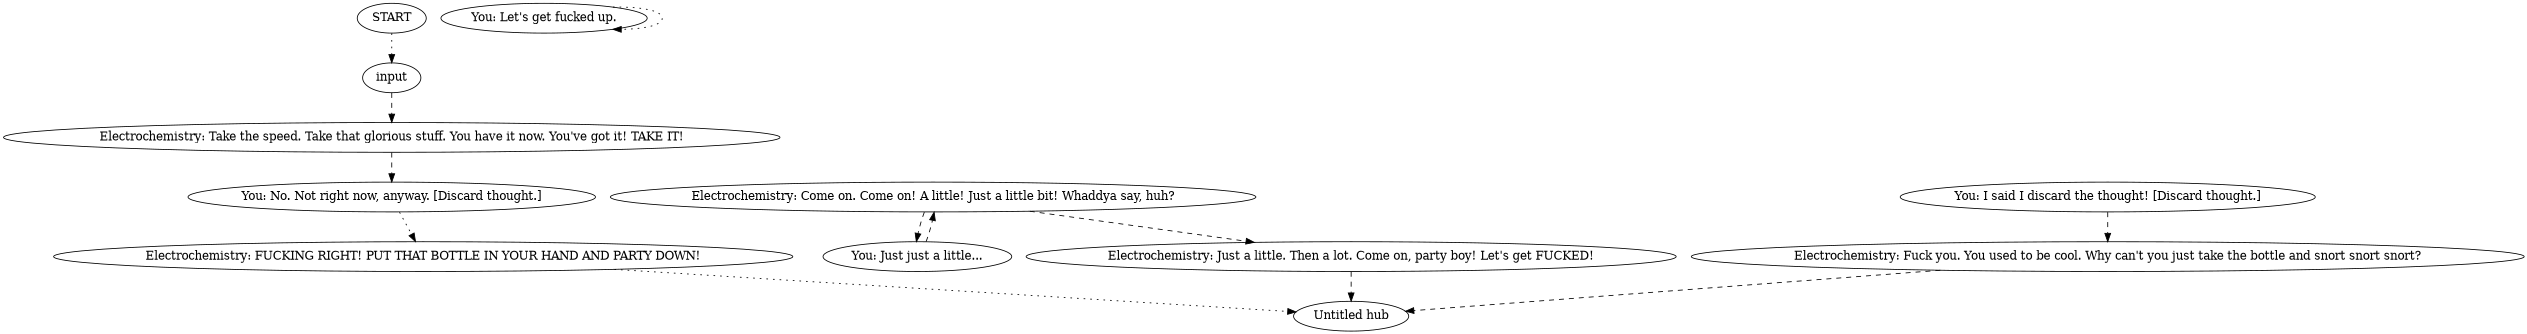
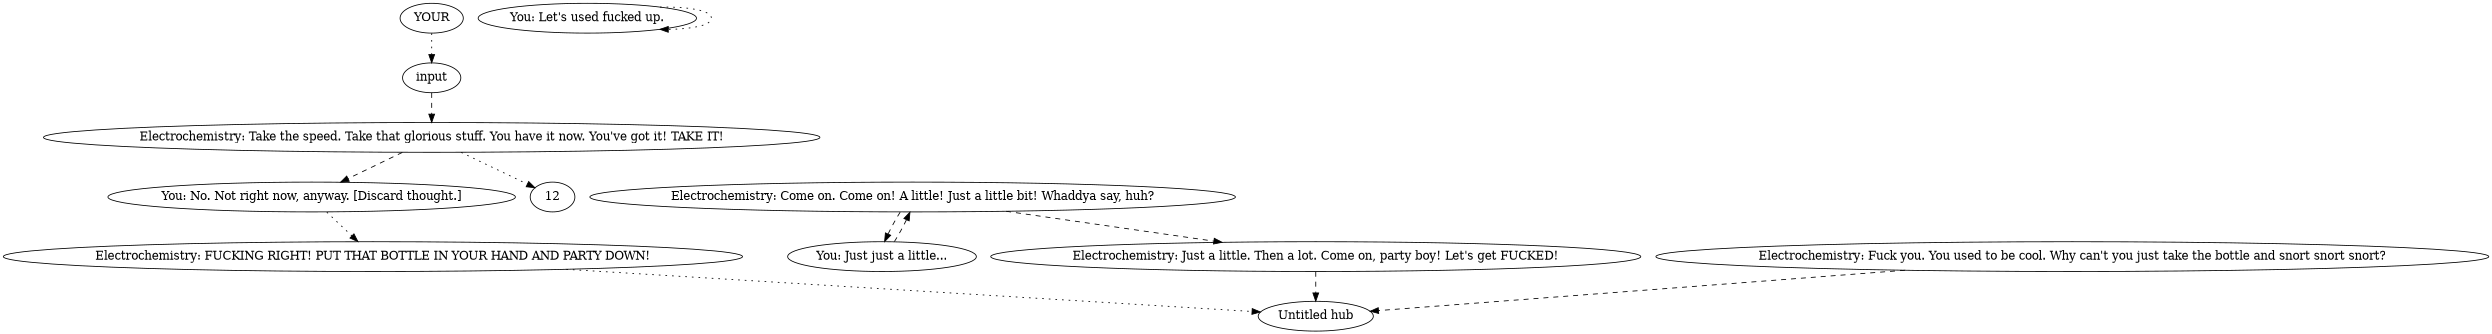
(392, 18) -> (432, 18)
(544, 18) -> (587, 18)
none -> (553, 197)
(2108, 197) -> none
